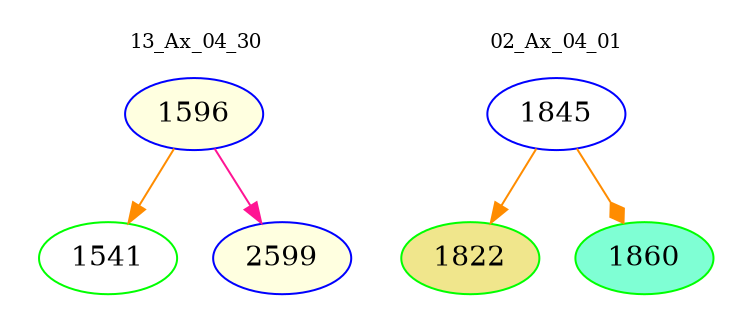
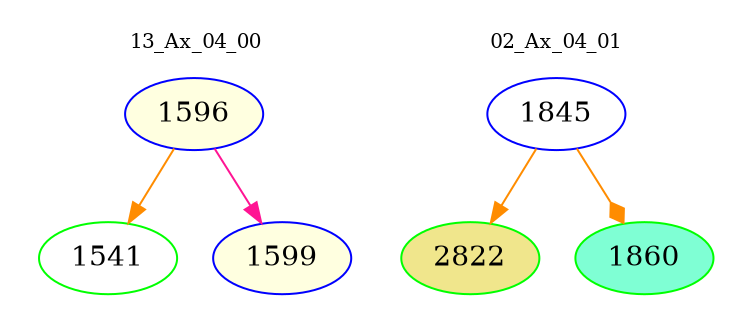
(196, 43) -> (196, 43)
(282, 258) -> (282, 258)
(470, 258) -> (470, 258)
